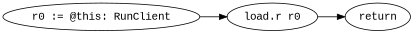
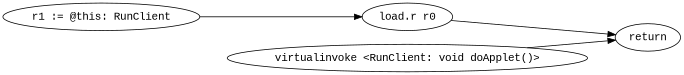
(101, 17) -> (101, 17)
none -> (407, 58)
